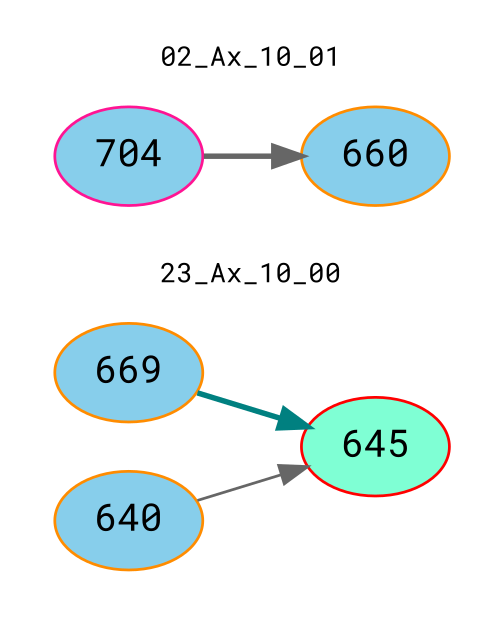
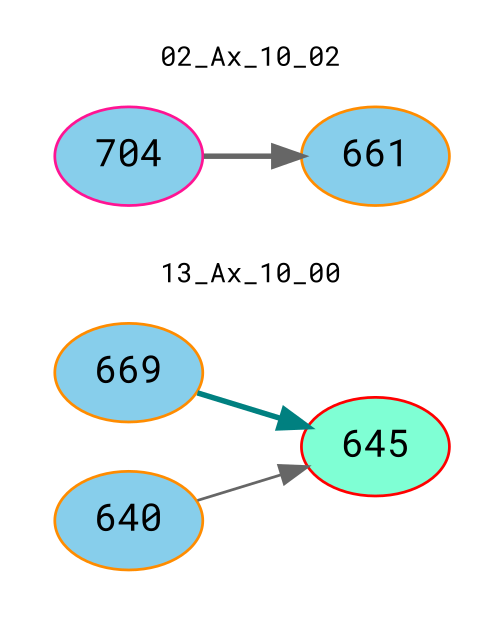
(252, 59) -> (252, 59)
(375, 156) -> (375, 156)
(252, 275) -> (252, 275)
